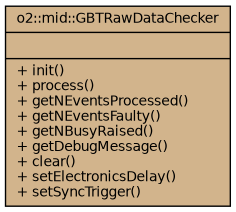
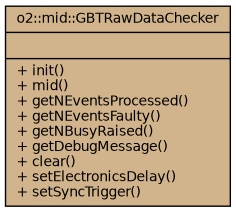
(56, 86) -> (43, 86)
